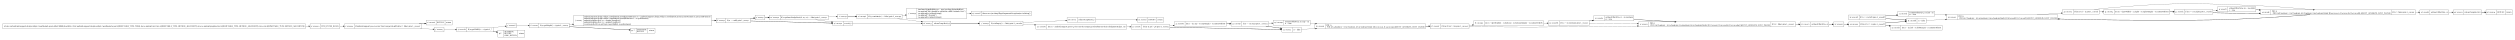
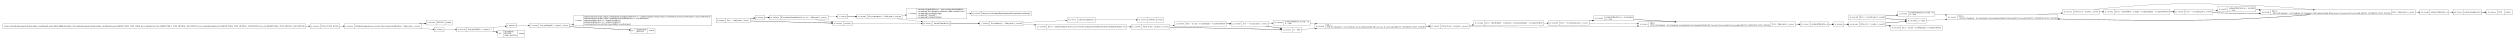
(2501, 12) -> (2500, 12)
(713, 21) -> none
